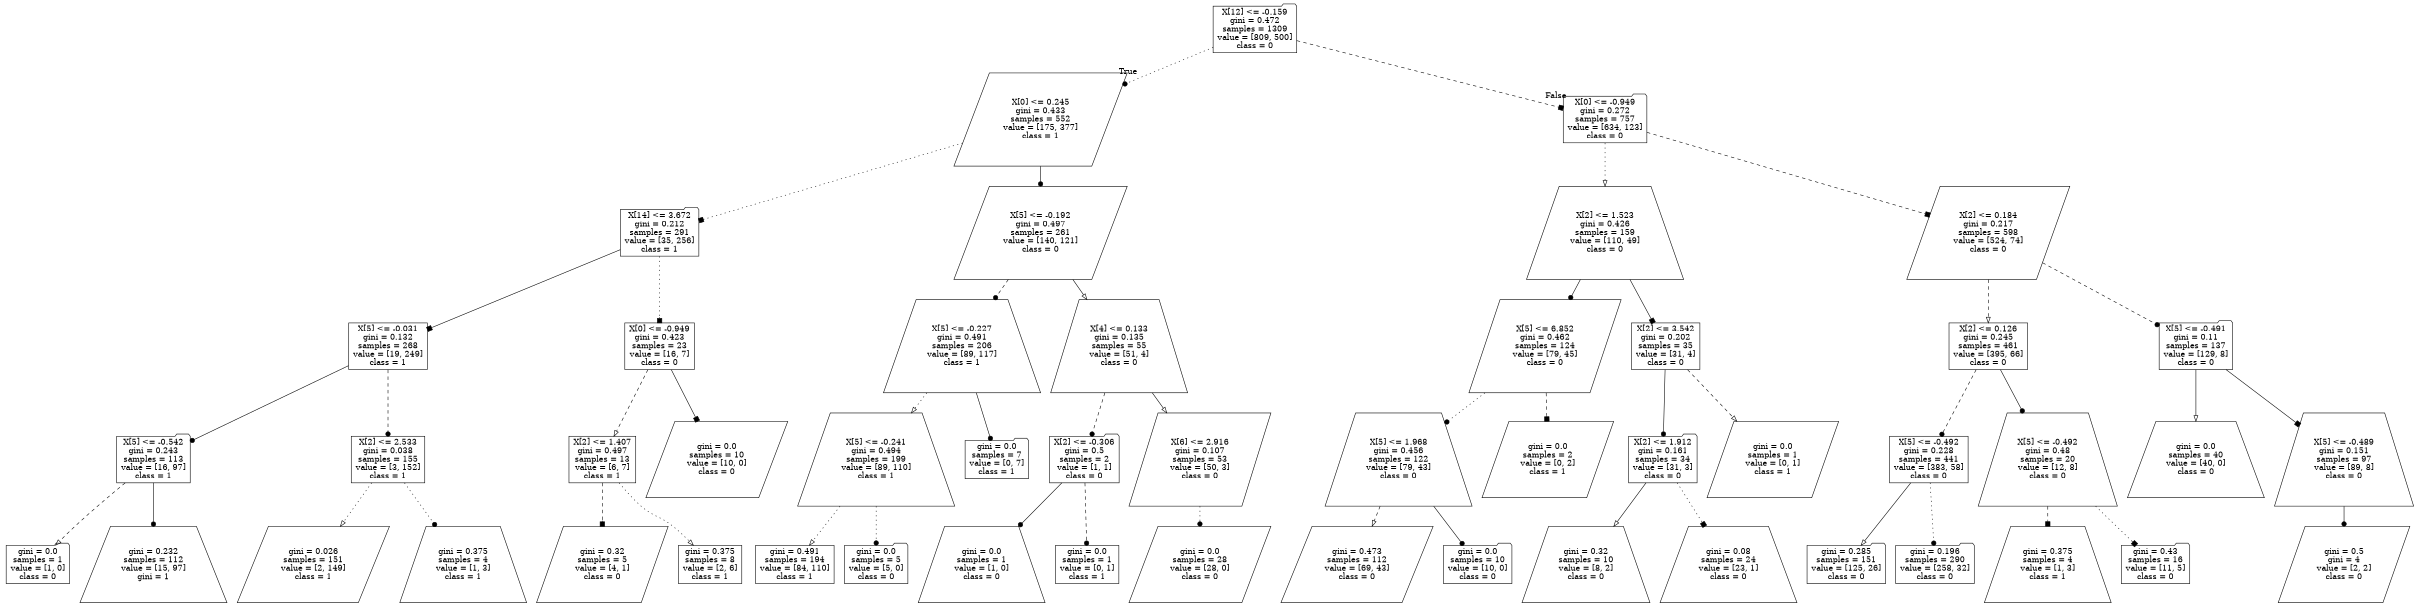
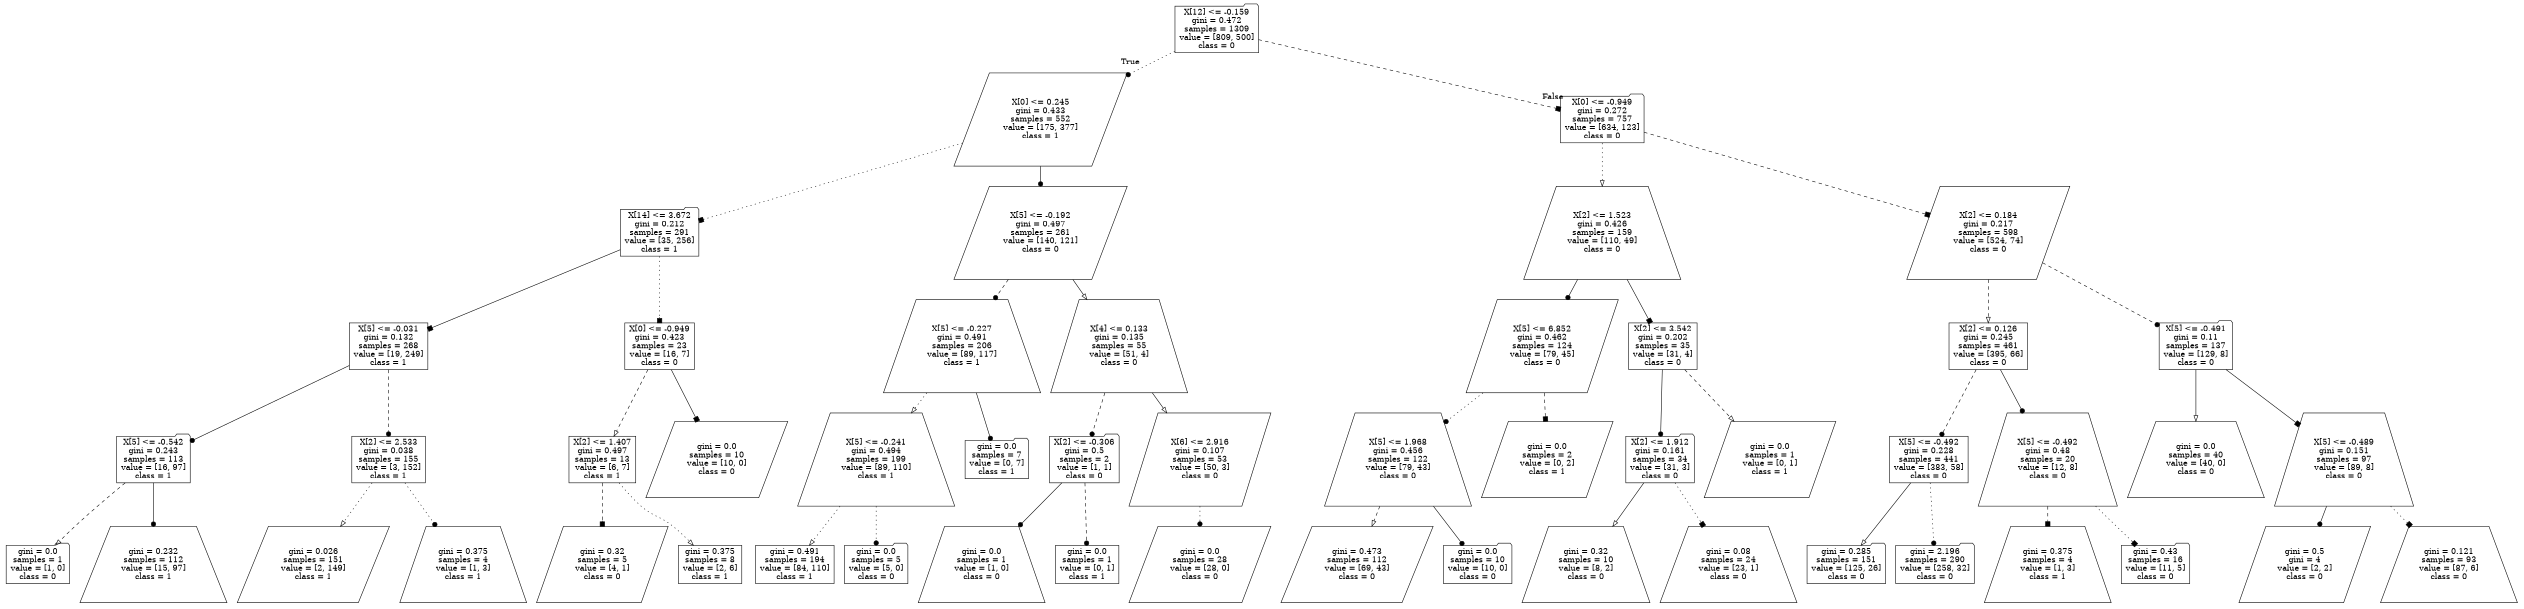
(153, 564) -> (153, 564)
(1935, 564) -> (1935, 564)
none -> (2449, 564)
